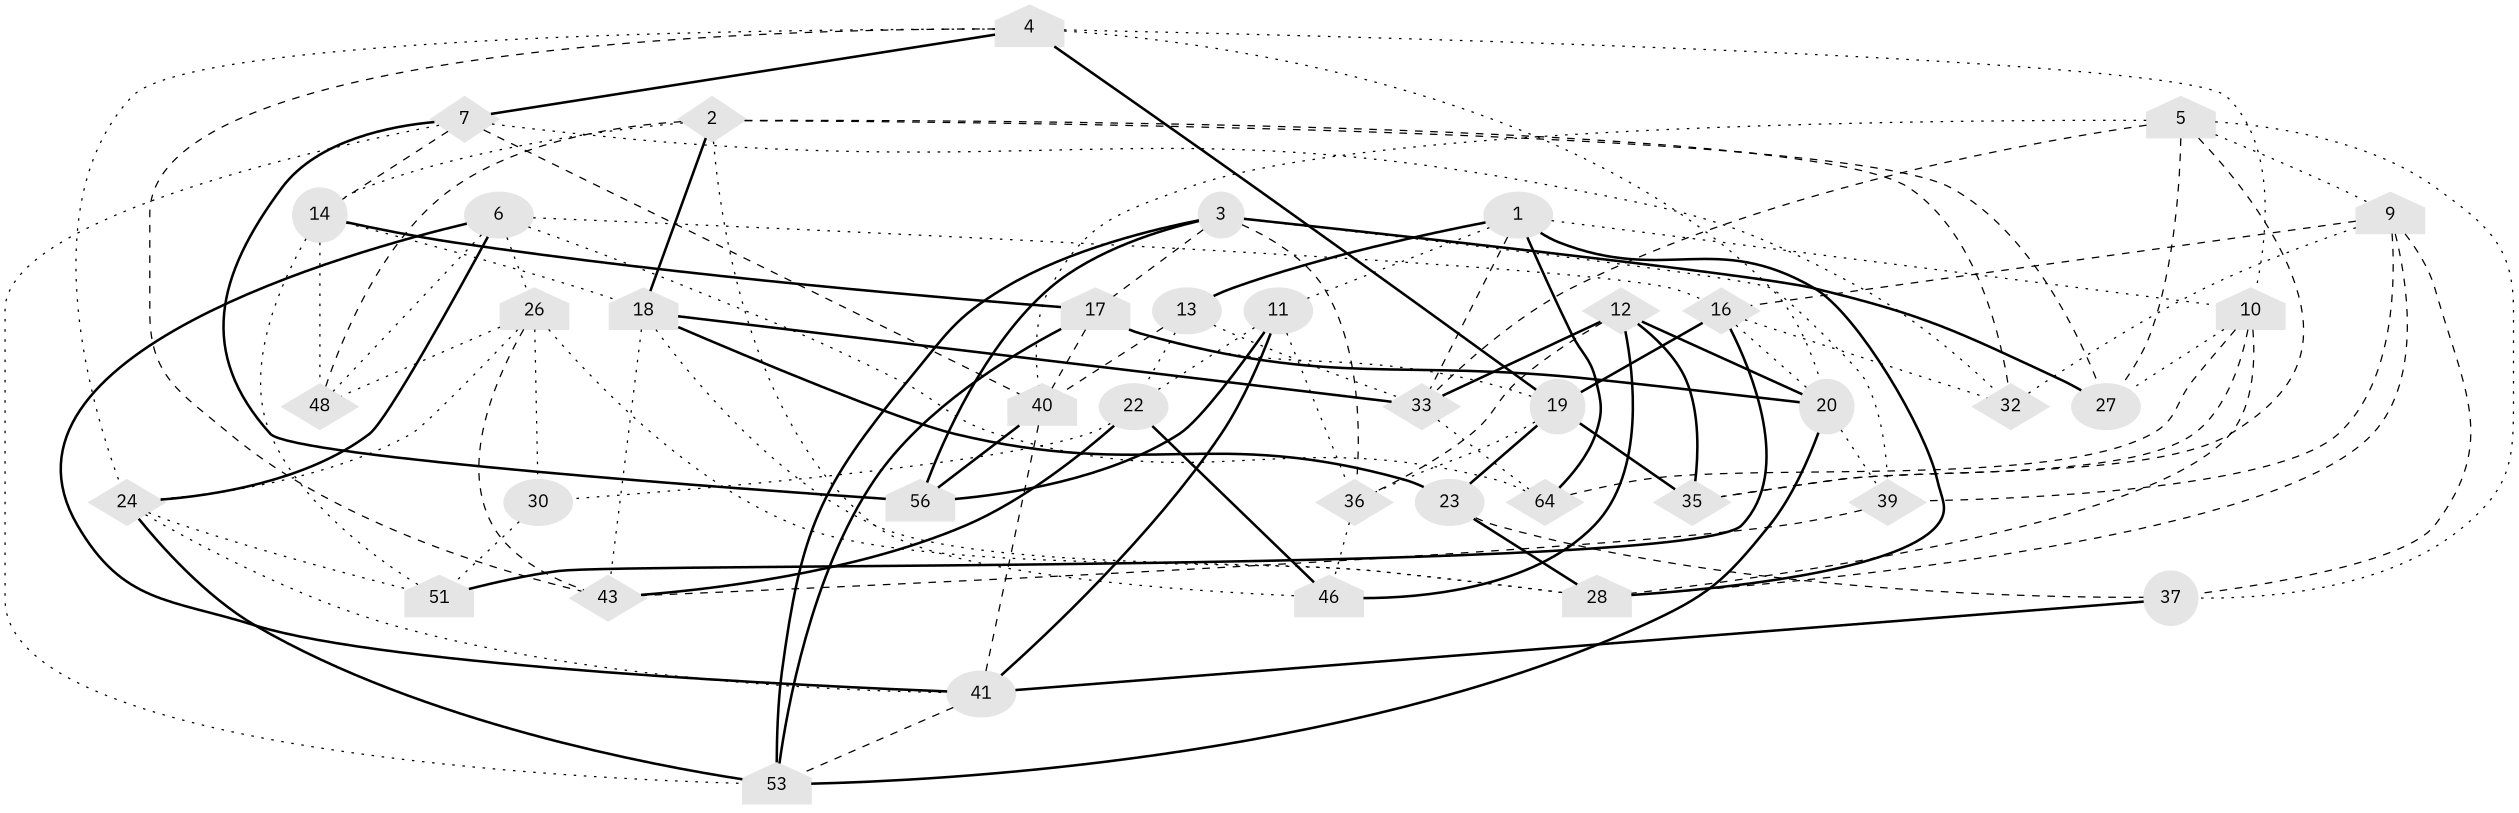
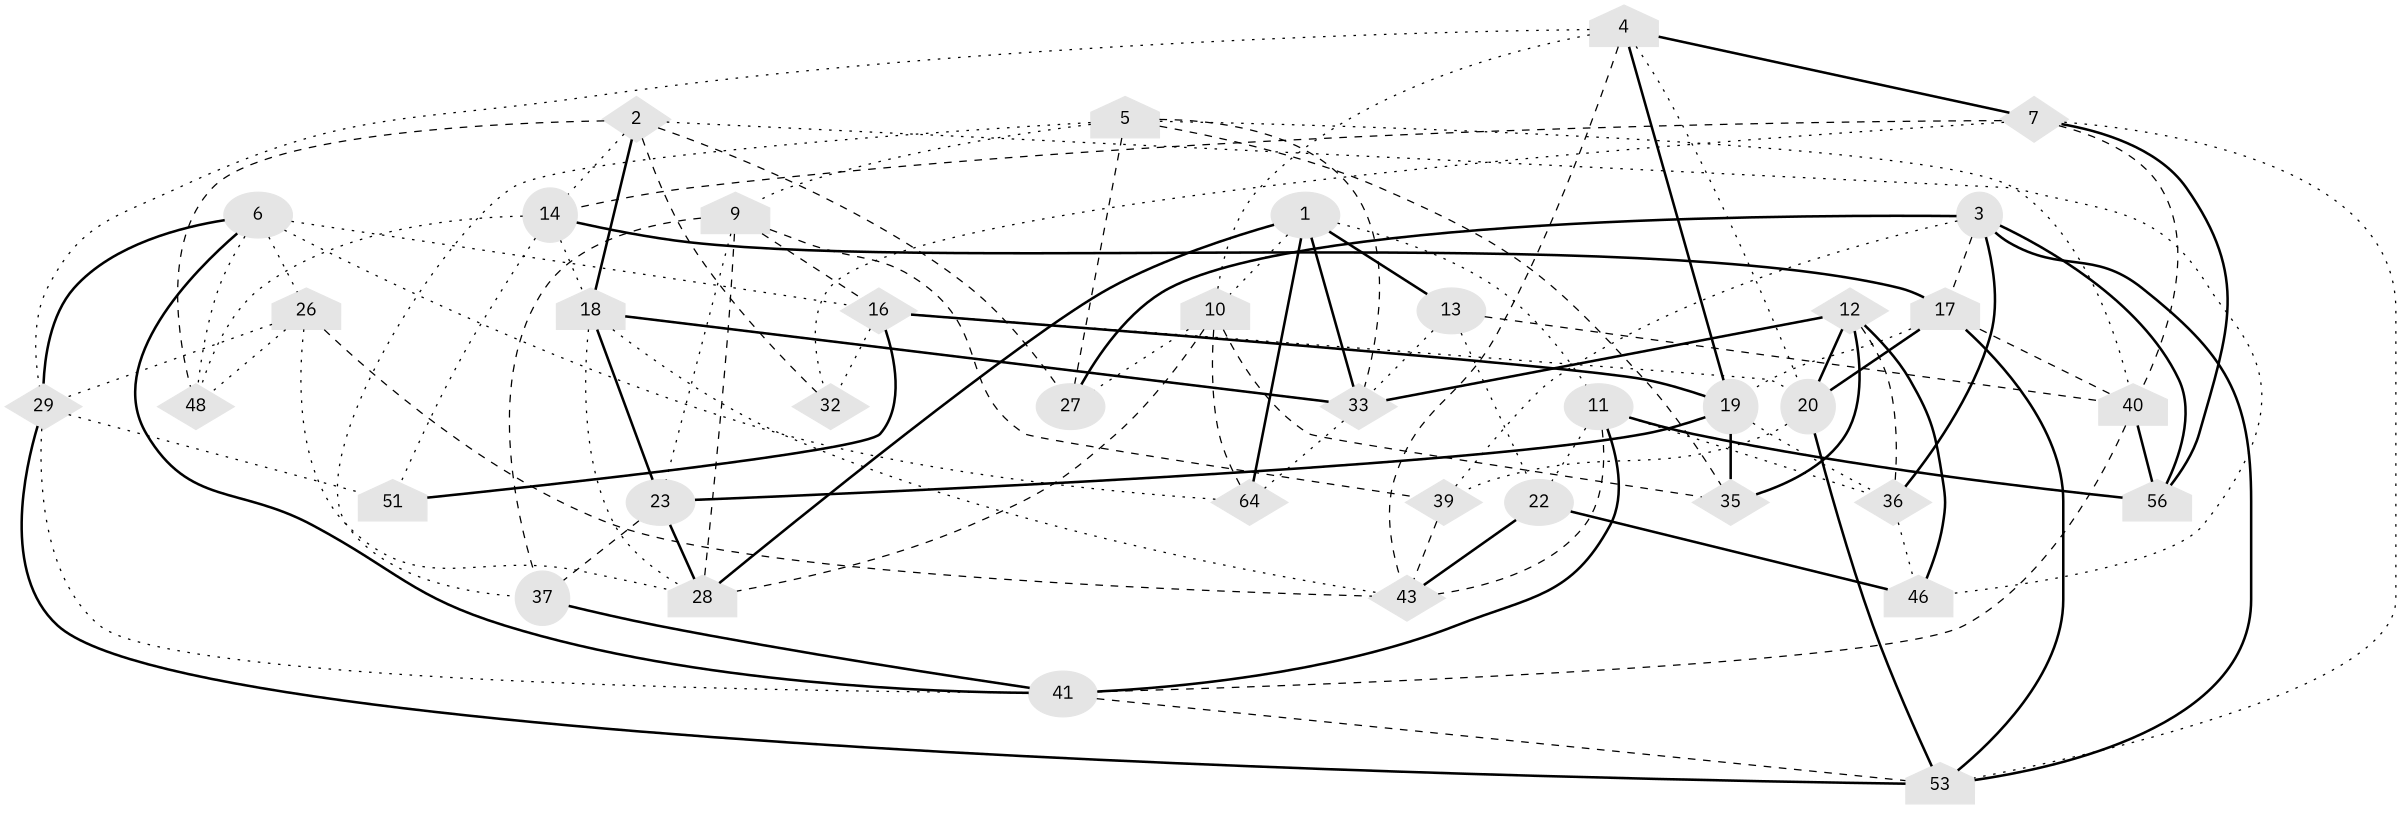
(2194, 294) -> (699, 357)
(1469, 313) -> (1332, 312)
(1343, 331) -> (1978, 371)
(127, 502) -> (44, 407)
(538, 502) -> none
none -> (1561, 548)
